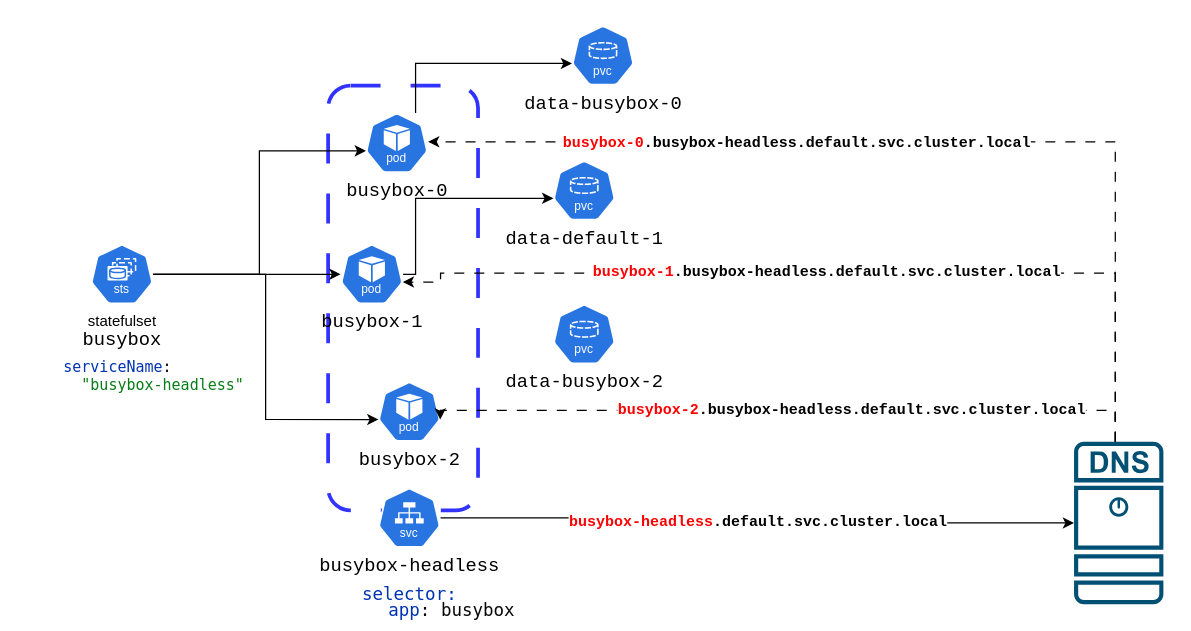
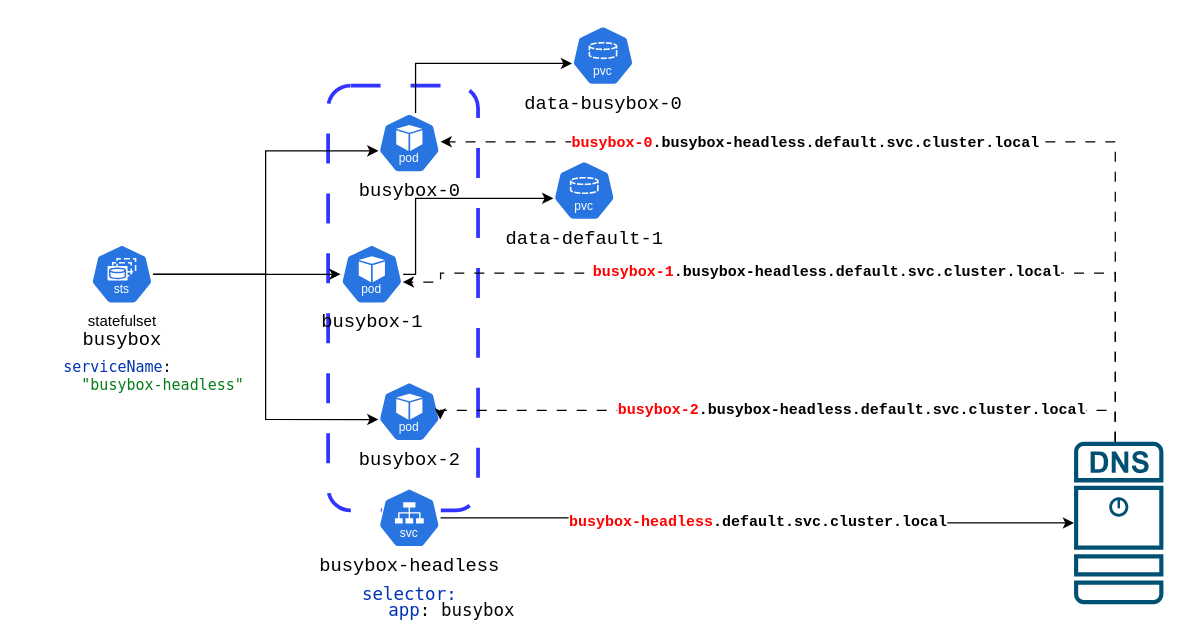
(397, 143) -> (409, 143)
(584, 334) -> none
